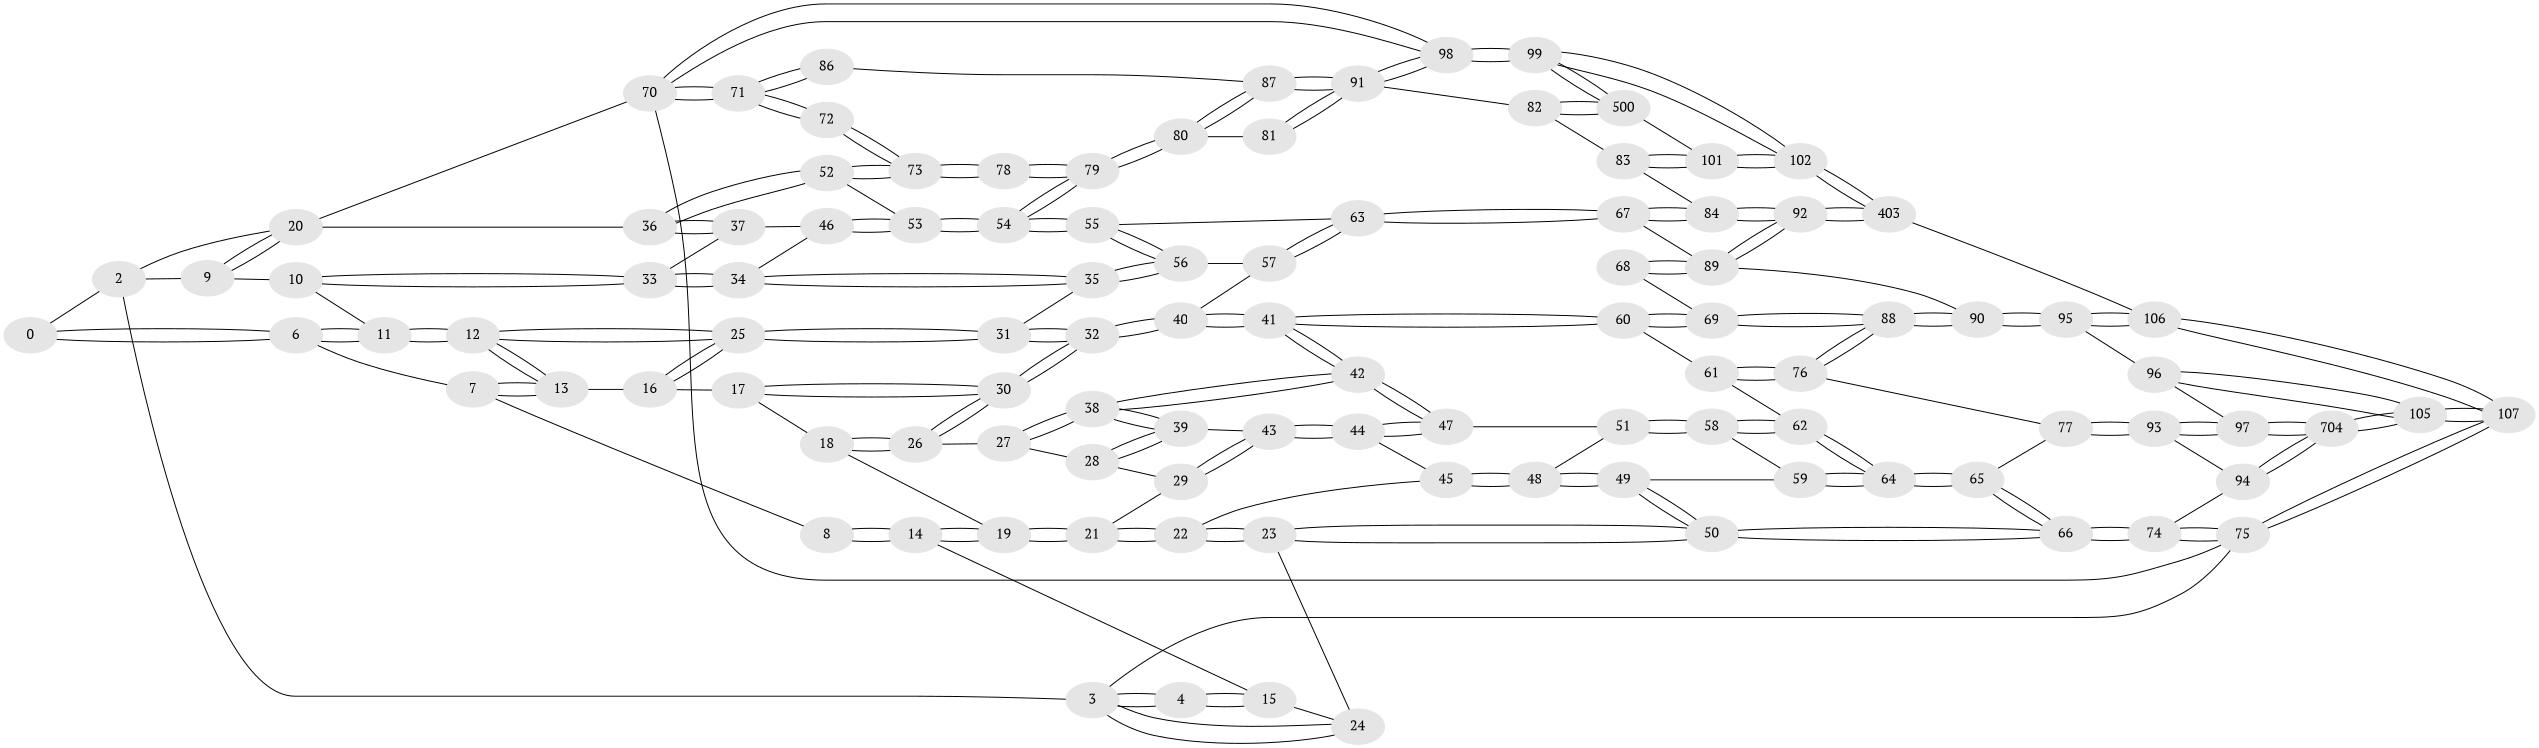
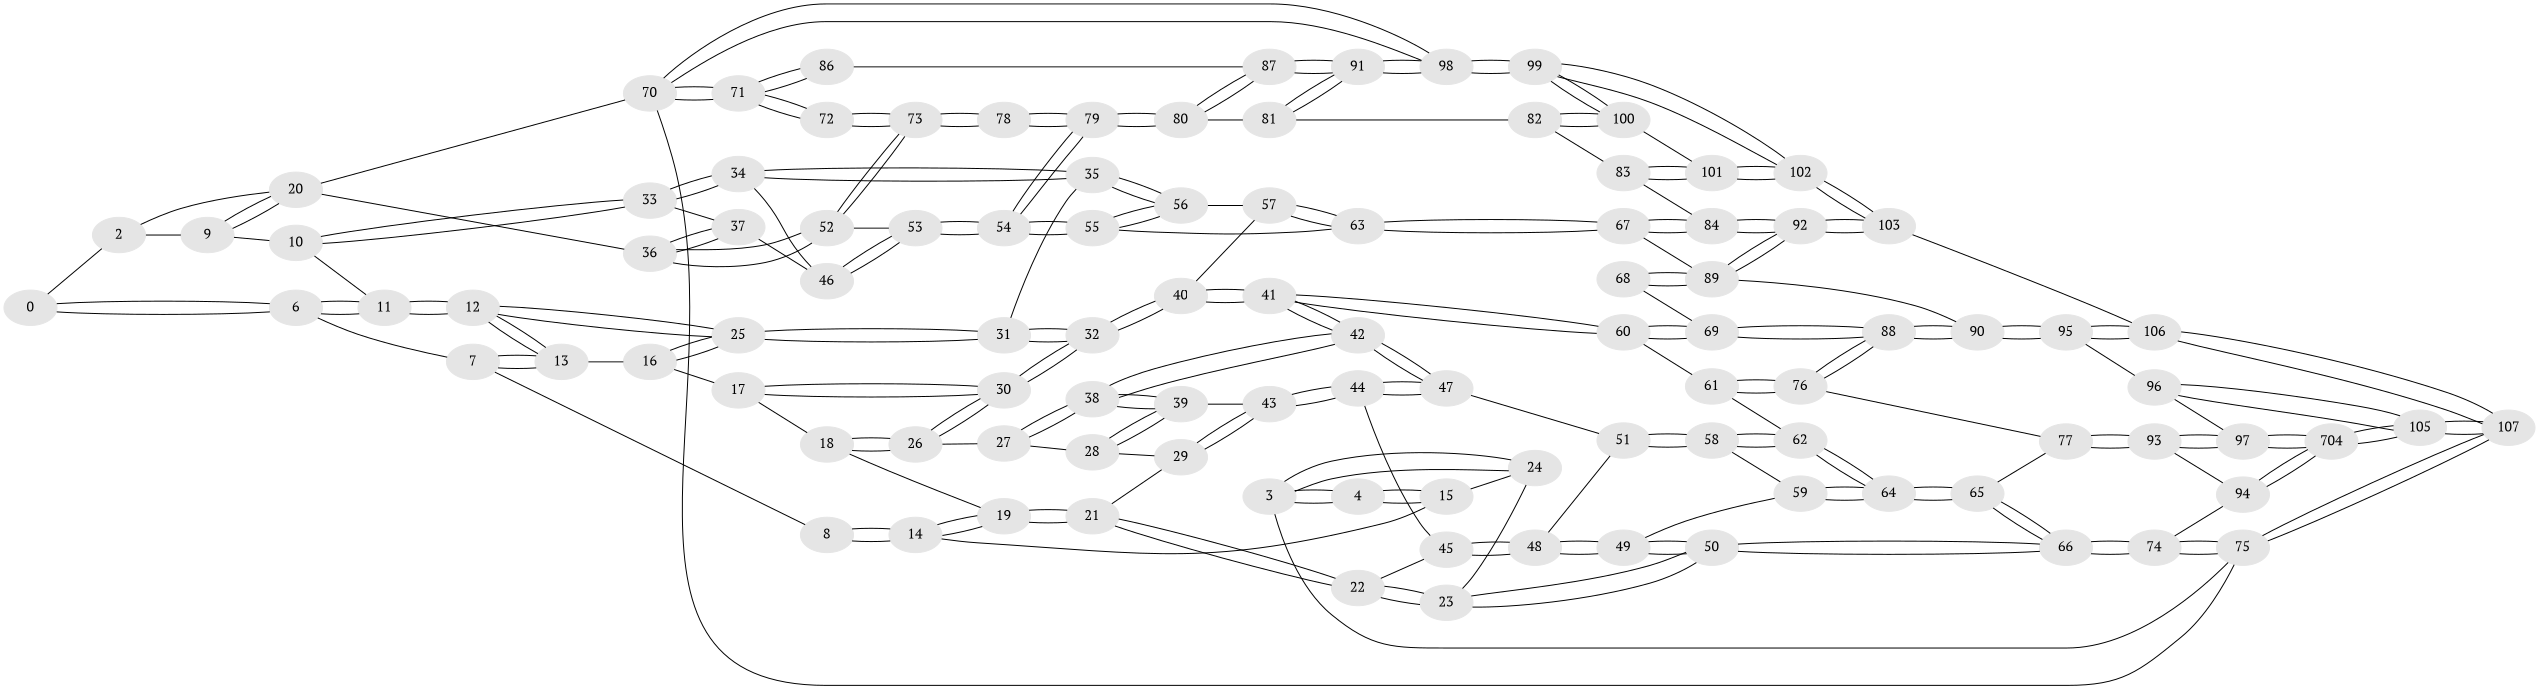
(1446, 96) -> (1402, 120)
(1623, 108) -> (1623, 120)
(1889, 214) -> (1889, 226)
(456, 696) -> none
